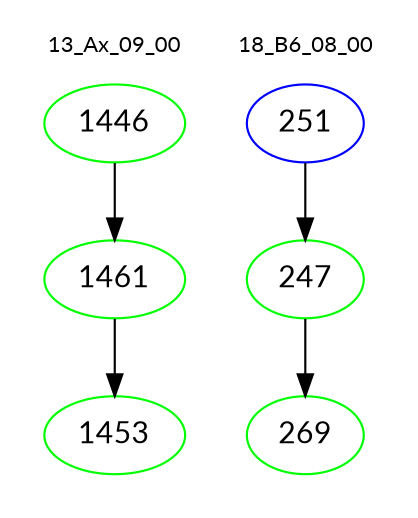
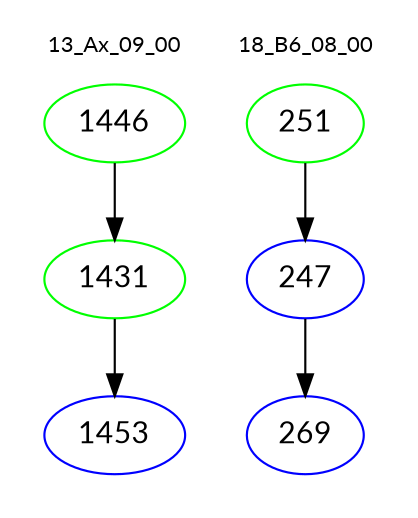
(305, 123) -> (305, 123)
(115, 279) -> (115, 279)
(305, 279) -> (305, 279)
(115, 435) -> (115, 435)
(305, 435) -> (305, 435)
